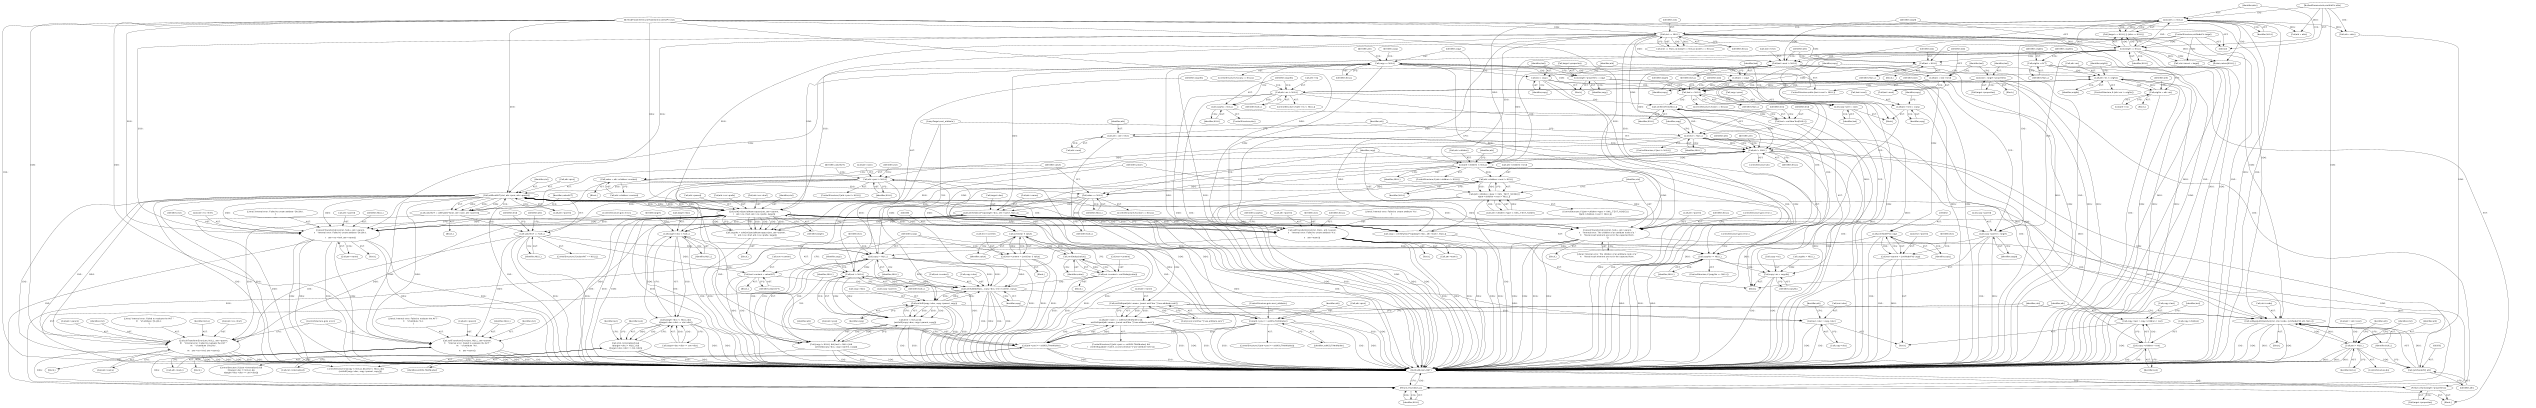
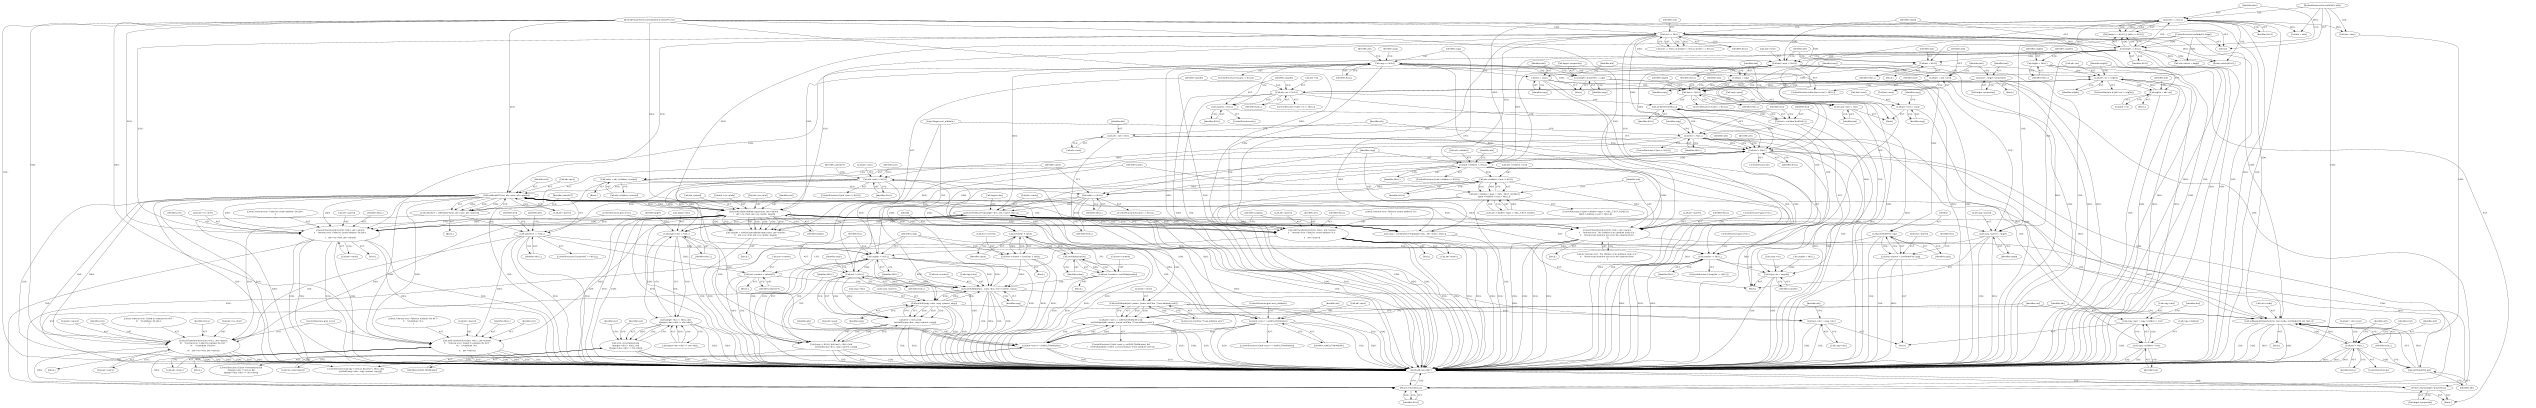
(2037, 64) -> (2037, 64)
(878, 257) -> (878, 257)
(1839, 303) -> none
(2437, 346) -> none
